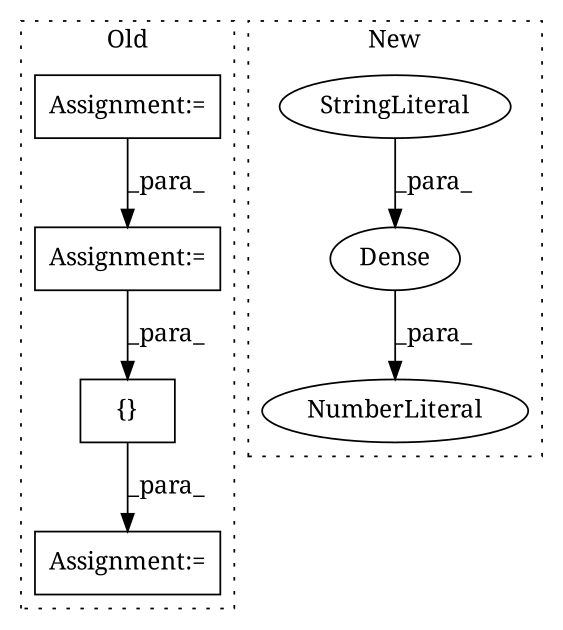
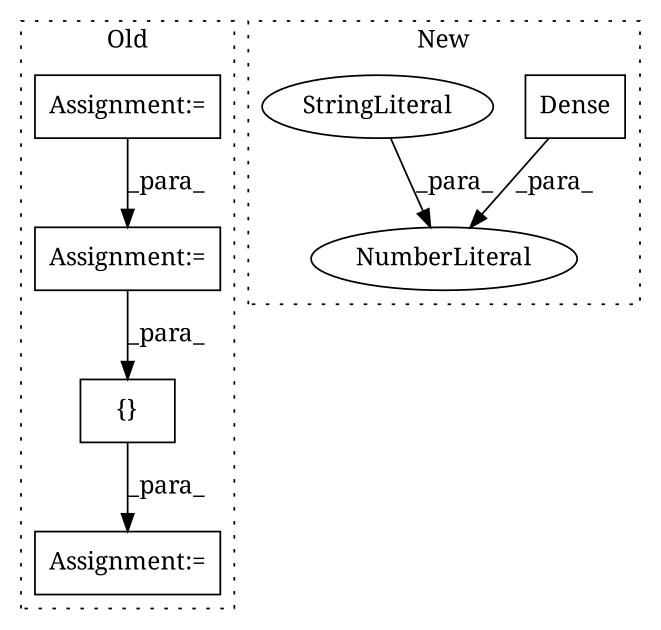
(395, 174) -> (407, 175)
(395, 259) -> (575, 107)
